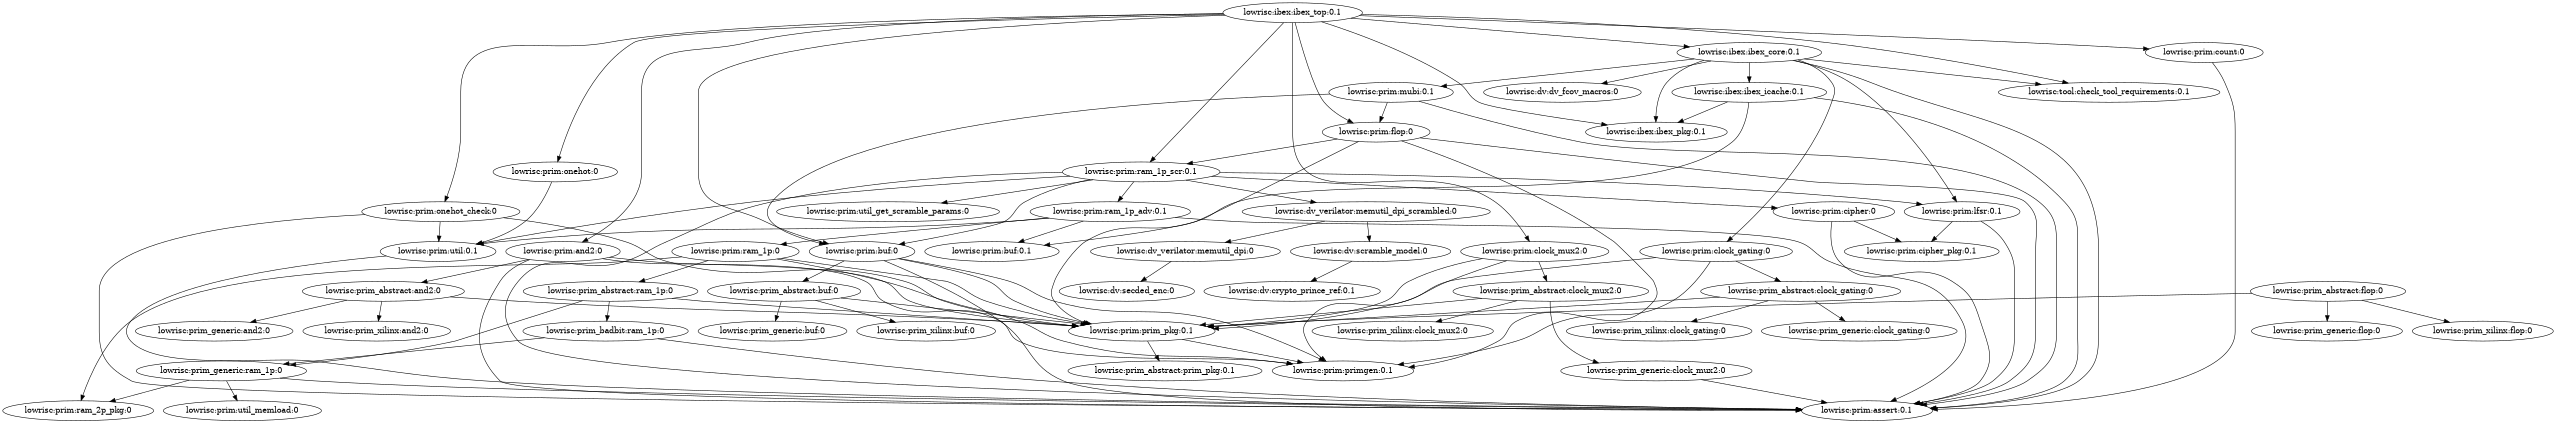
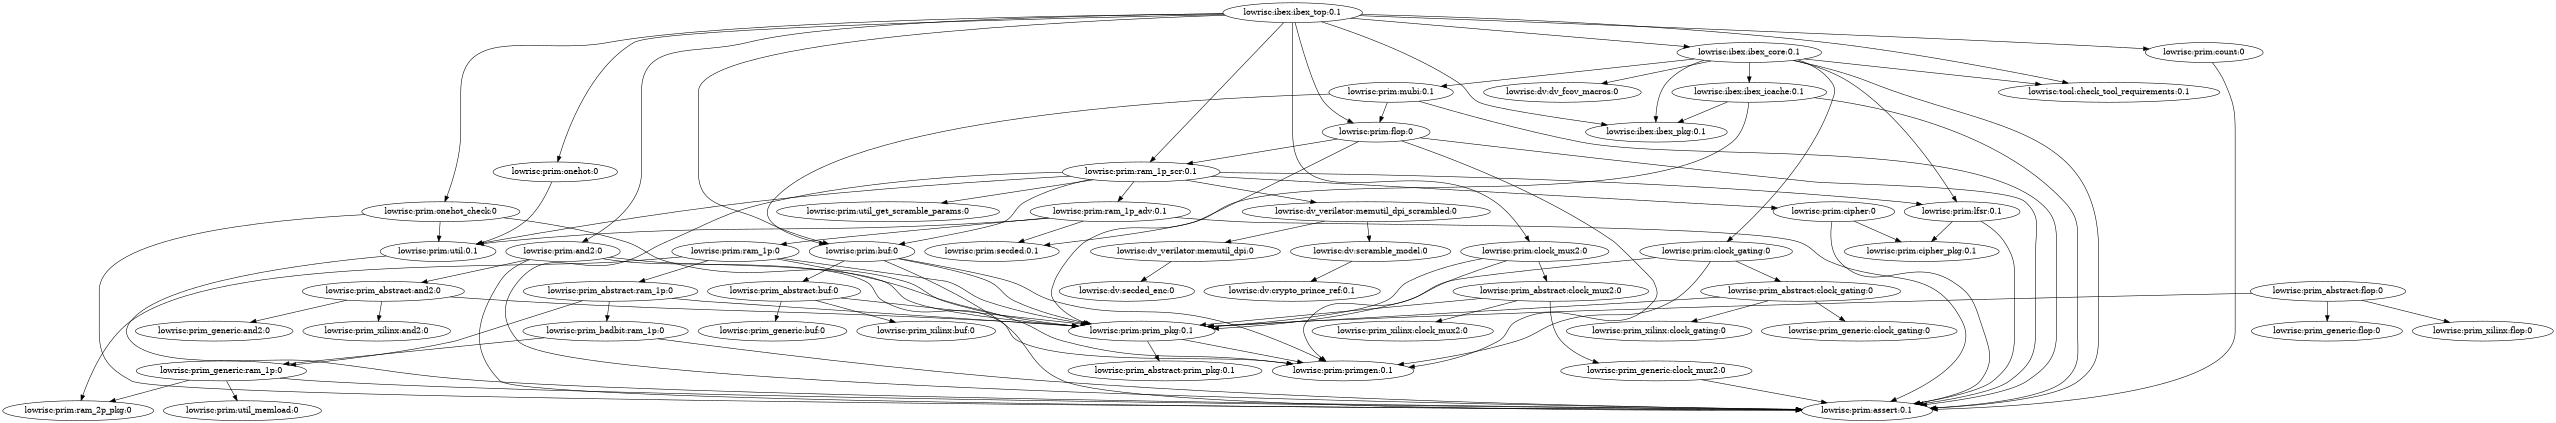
(992, 252) -> (992, 252)
